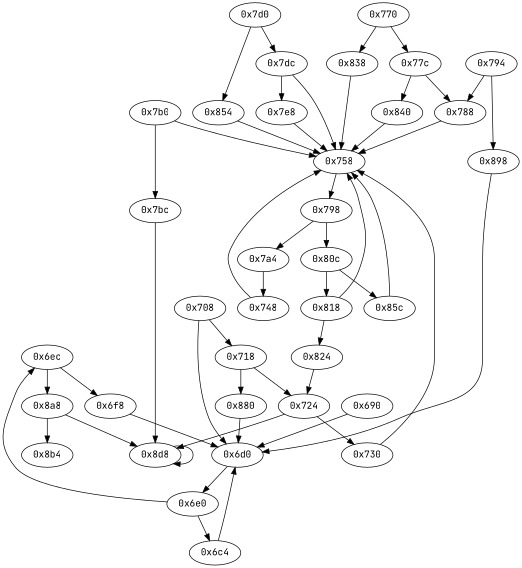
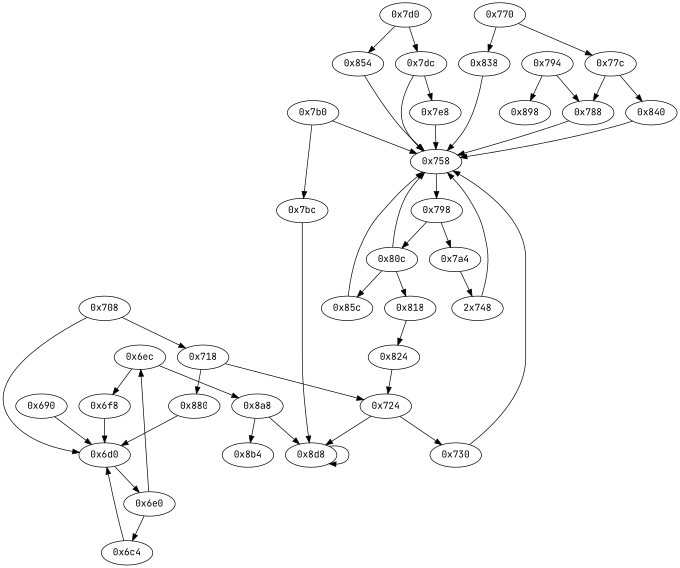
(366, 241) -> (400, 210)
(263, 308) -> (477, 308)
(473, 387) -> none
